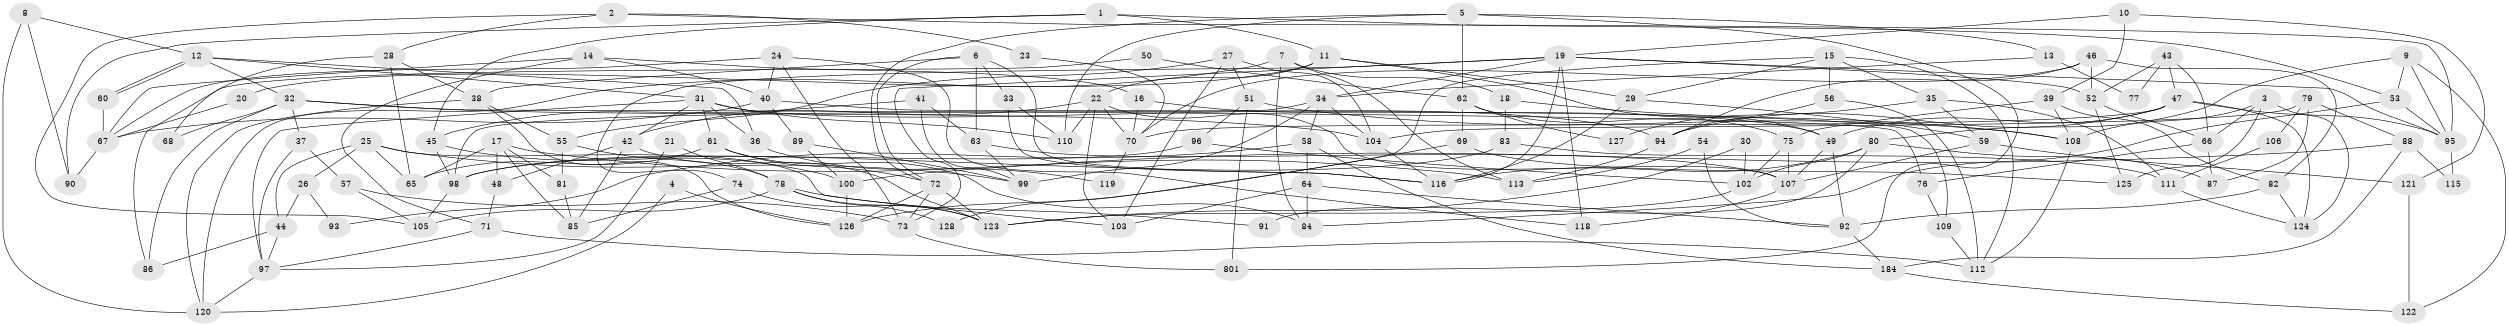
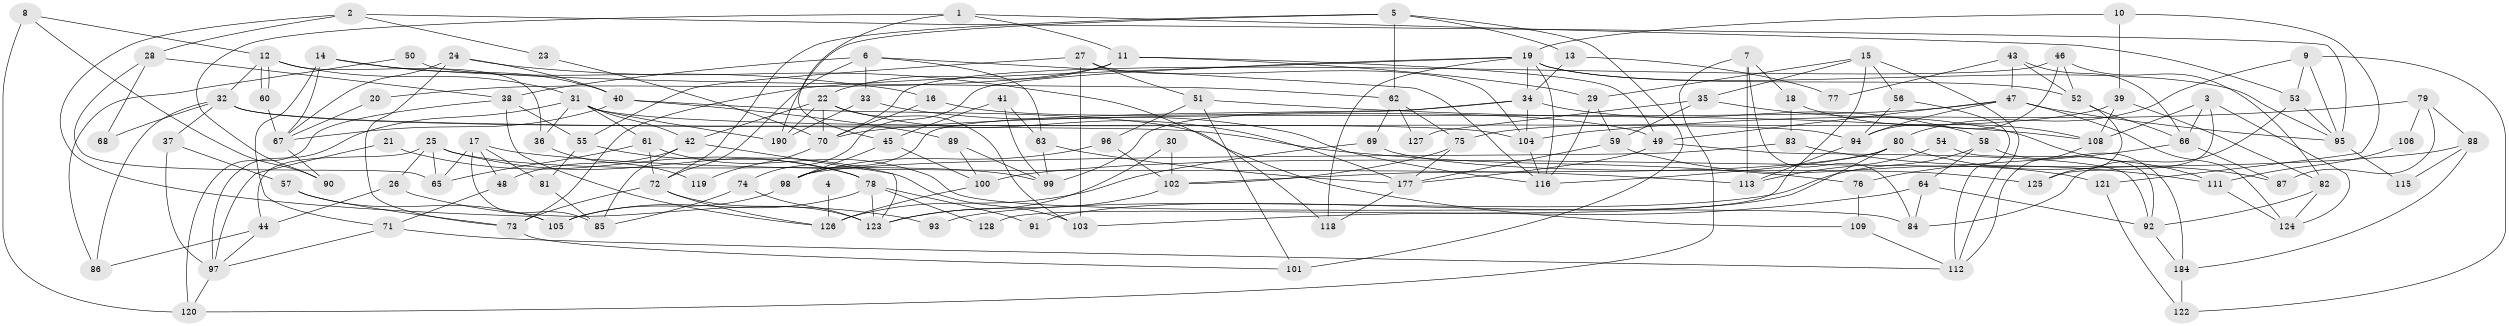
(1065, 142) -> (779, 142)
(1789, 184) -> (1406, 184)
(1232, 270) -> (1295, 270)
(455, 289) -> none
